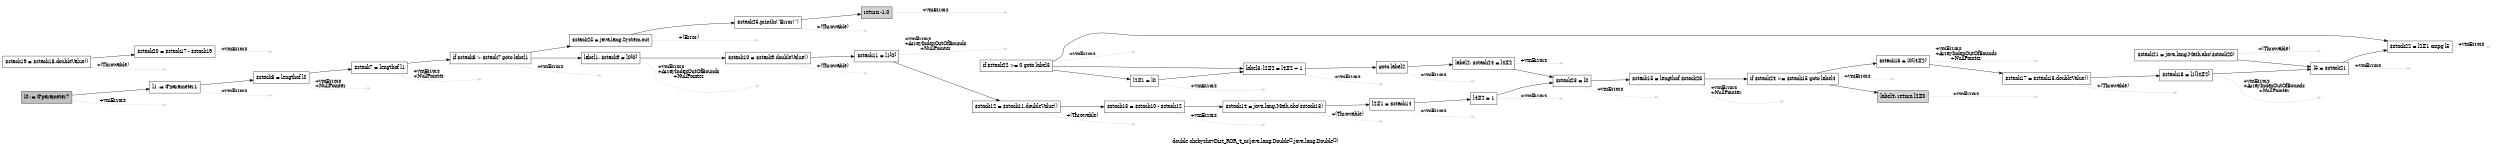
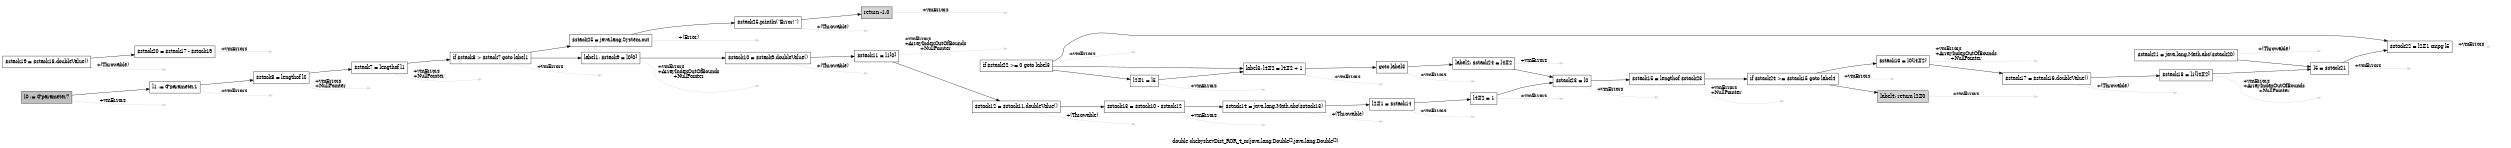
(1392, 67) -> (1392, 67)
(1274, 69) -> (1274, 69)
(1144, 81) -> (1144, 81)
